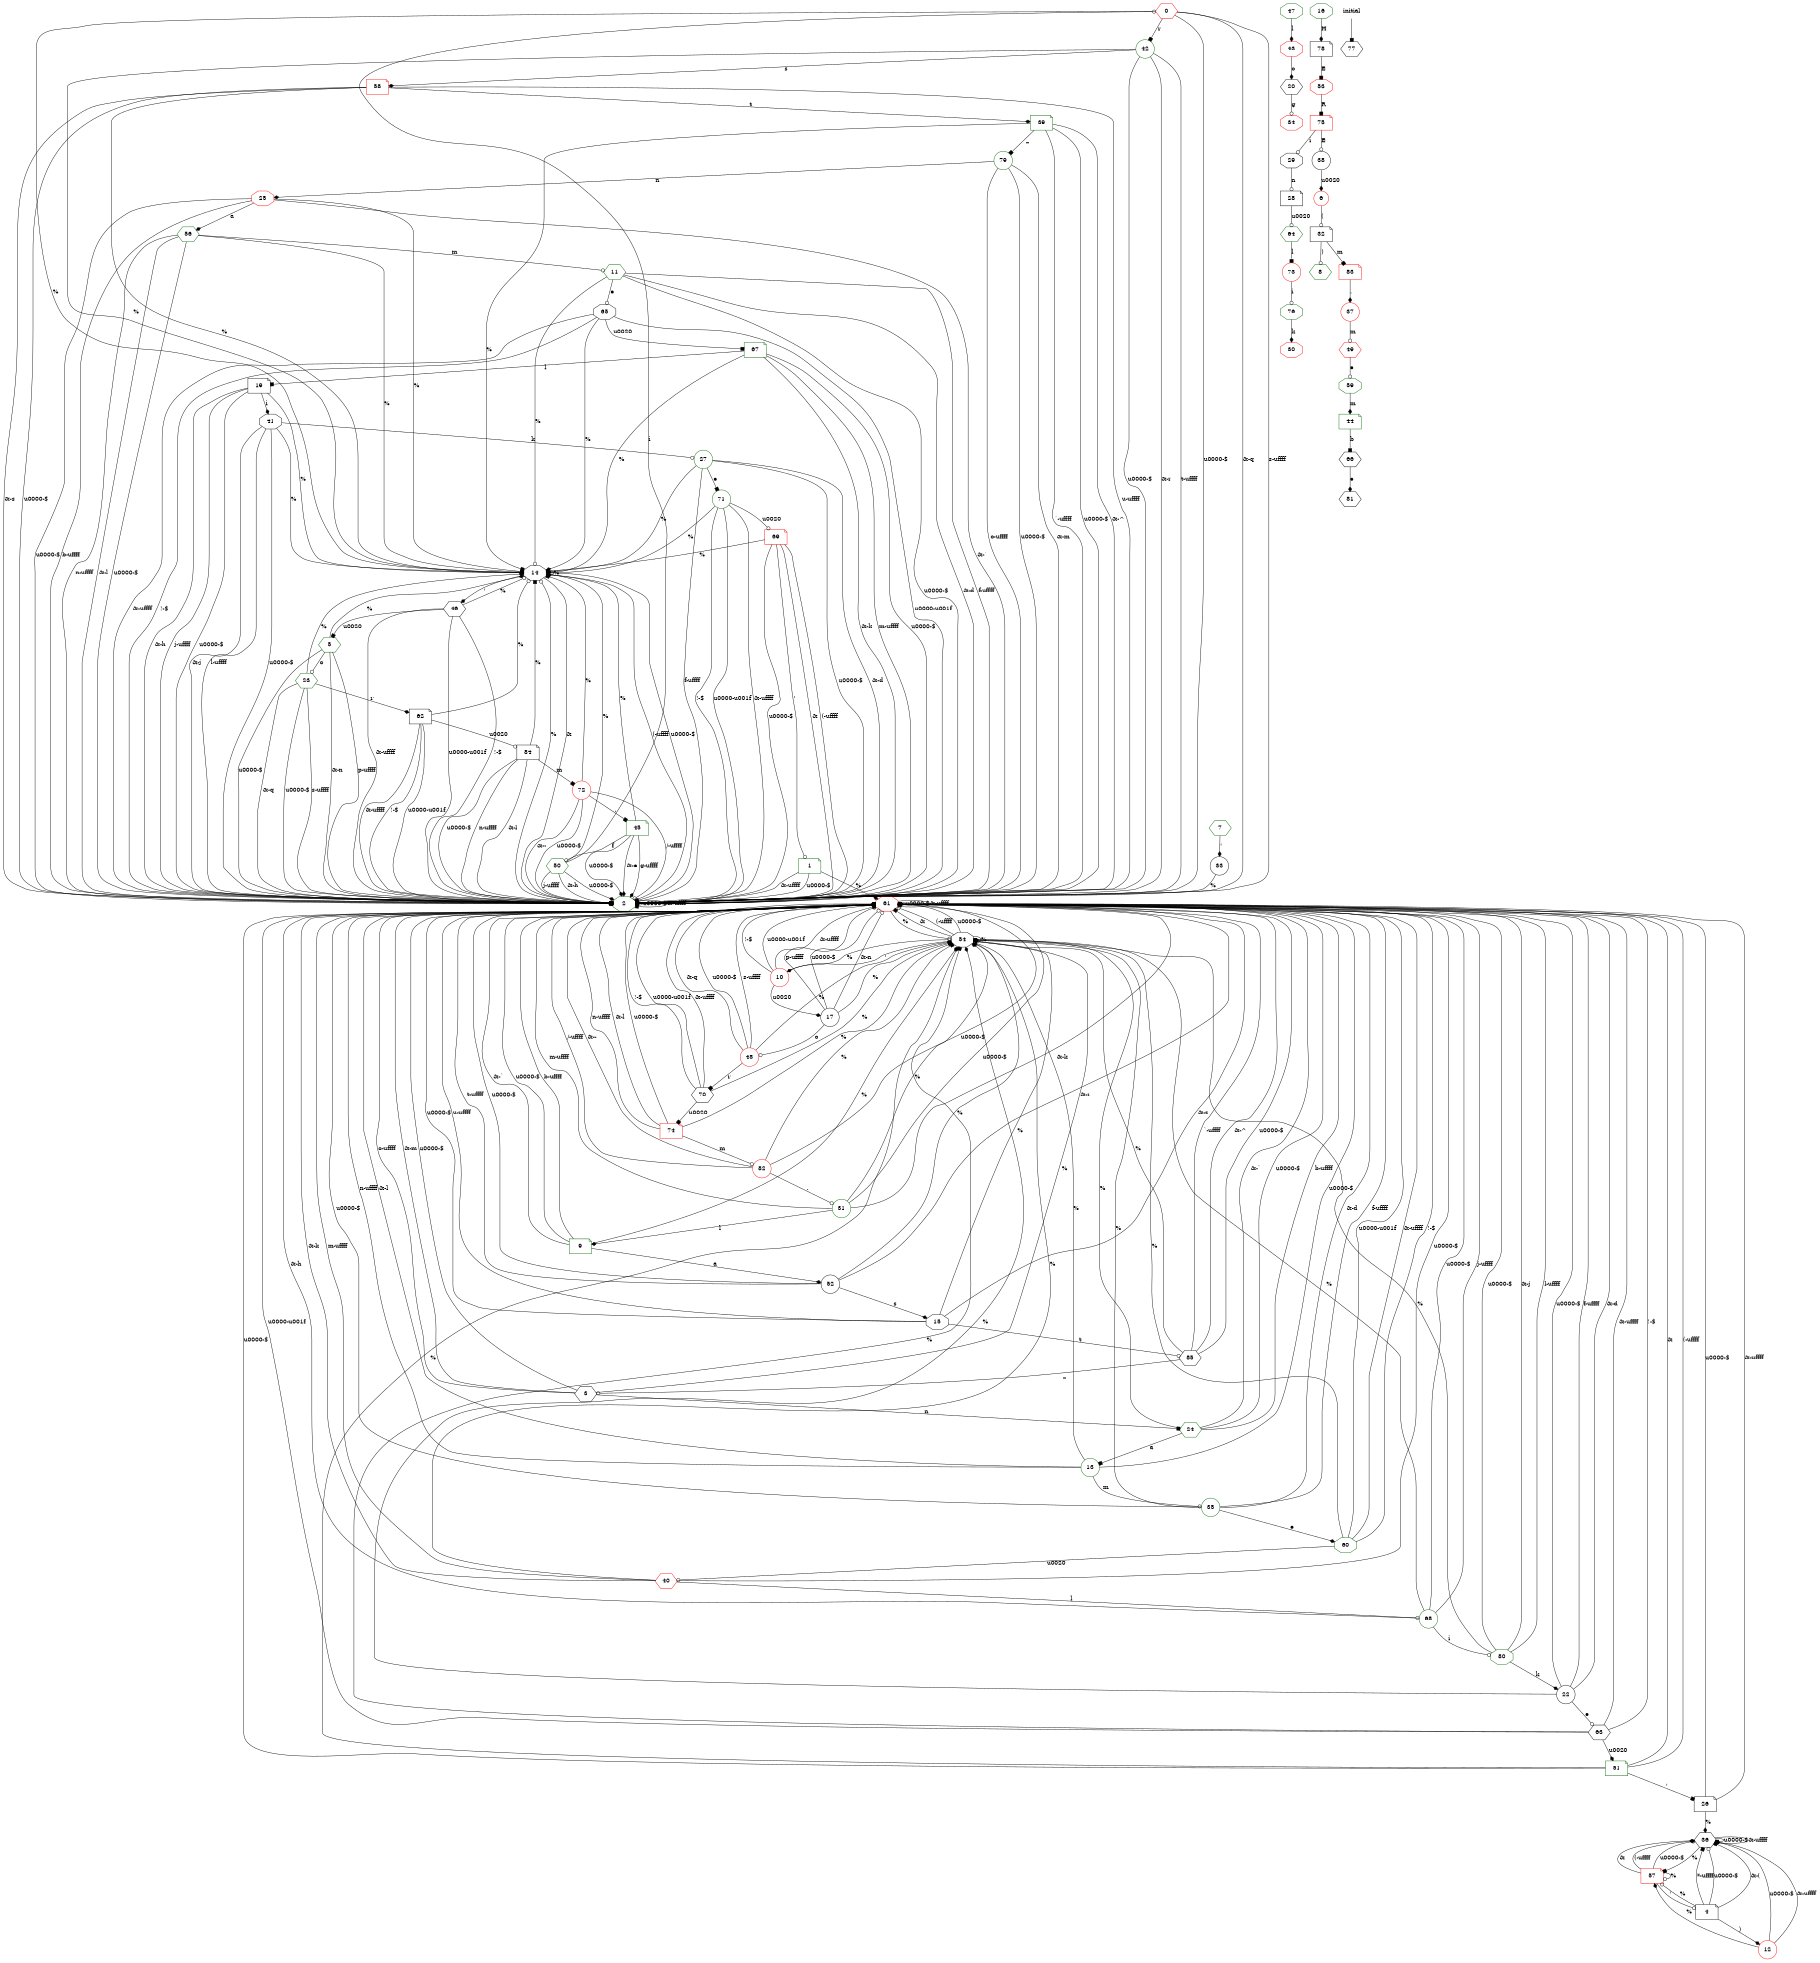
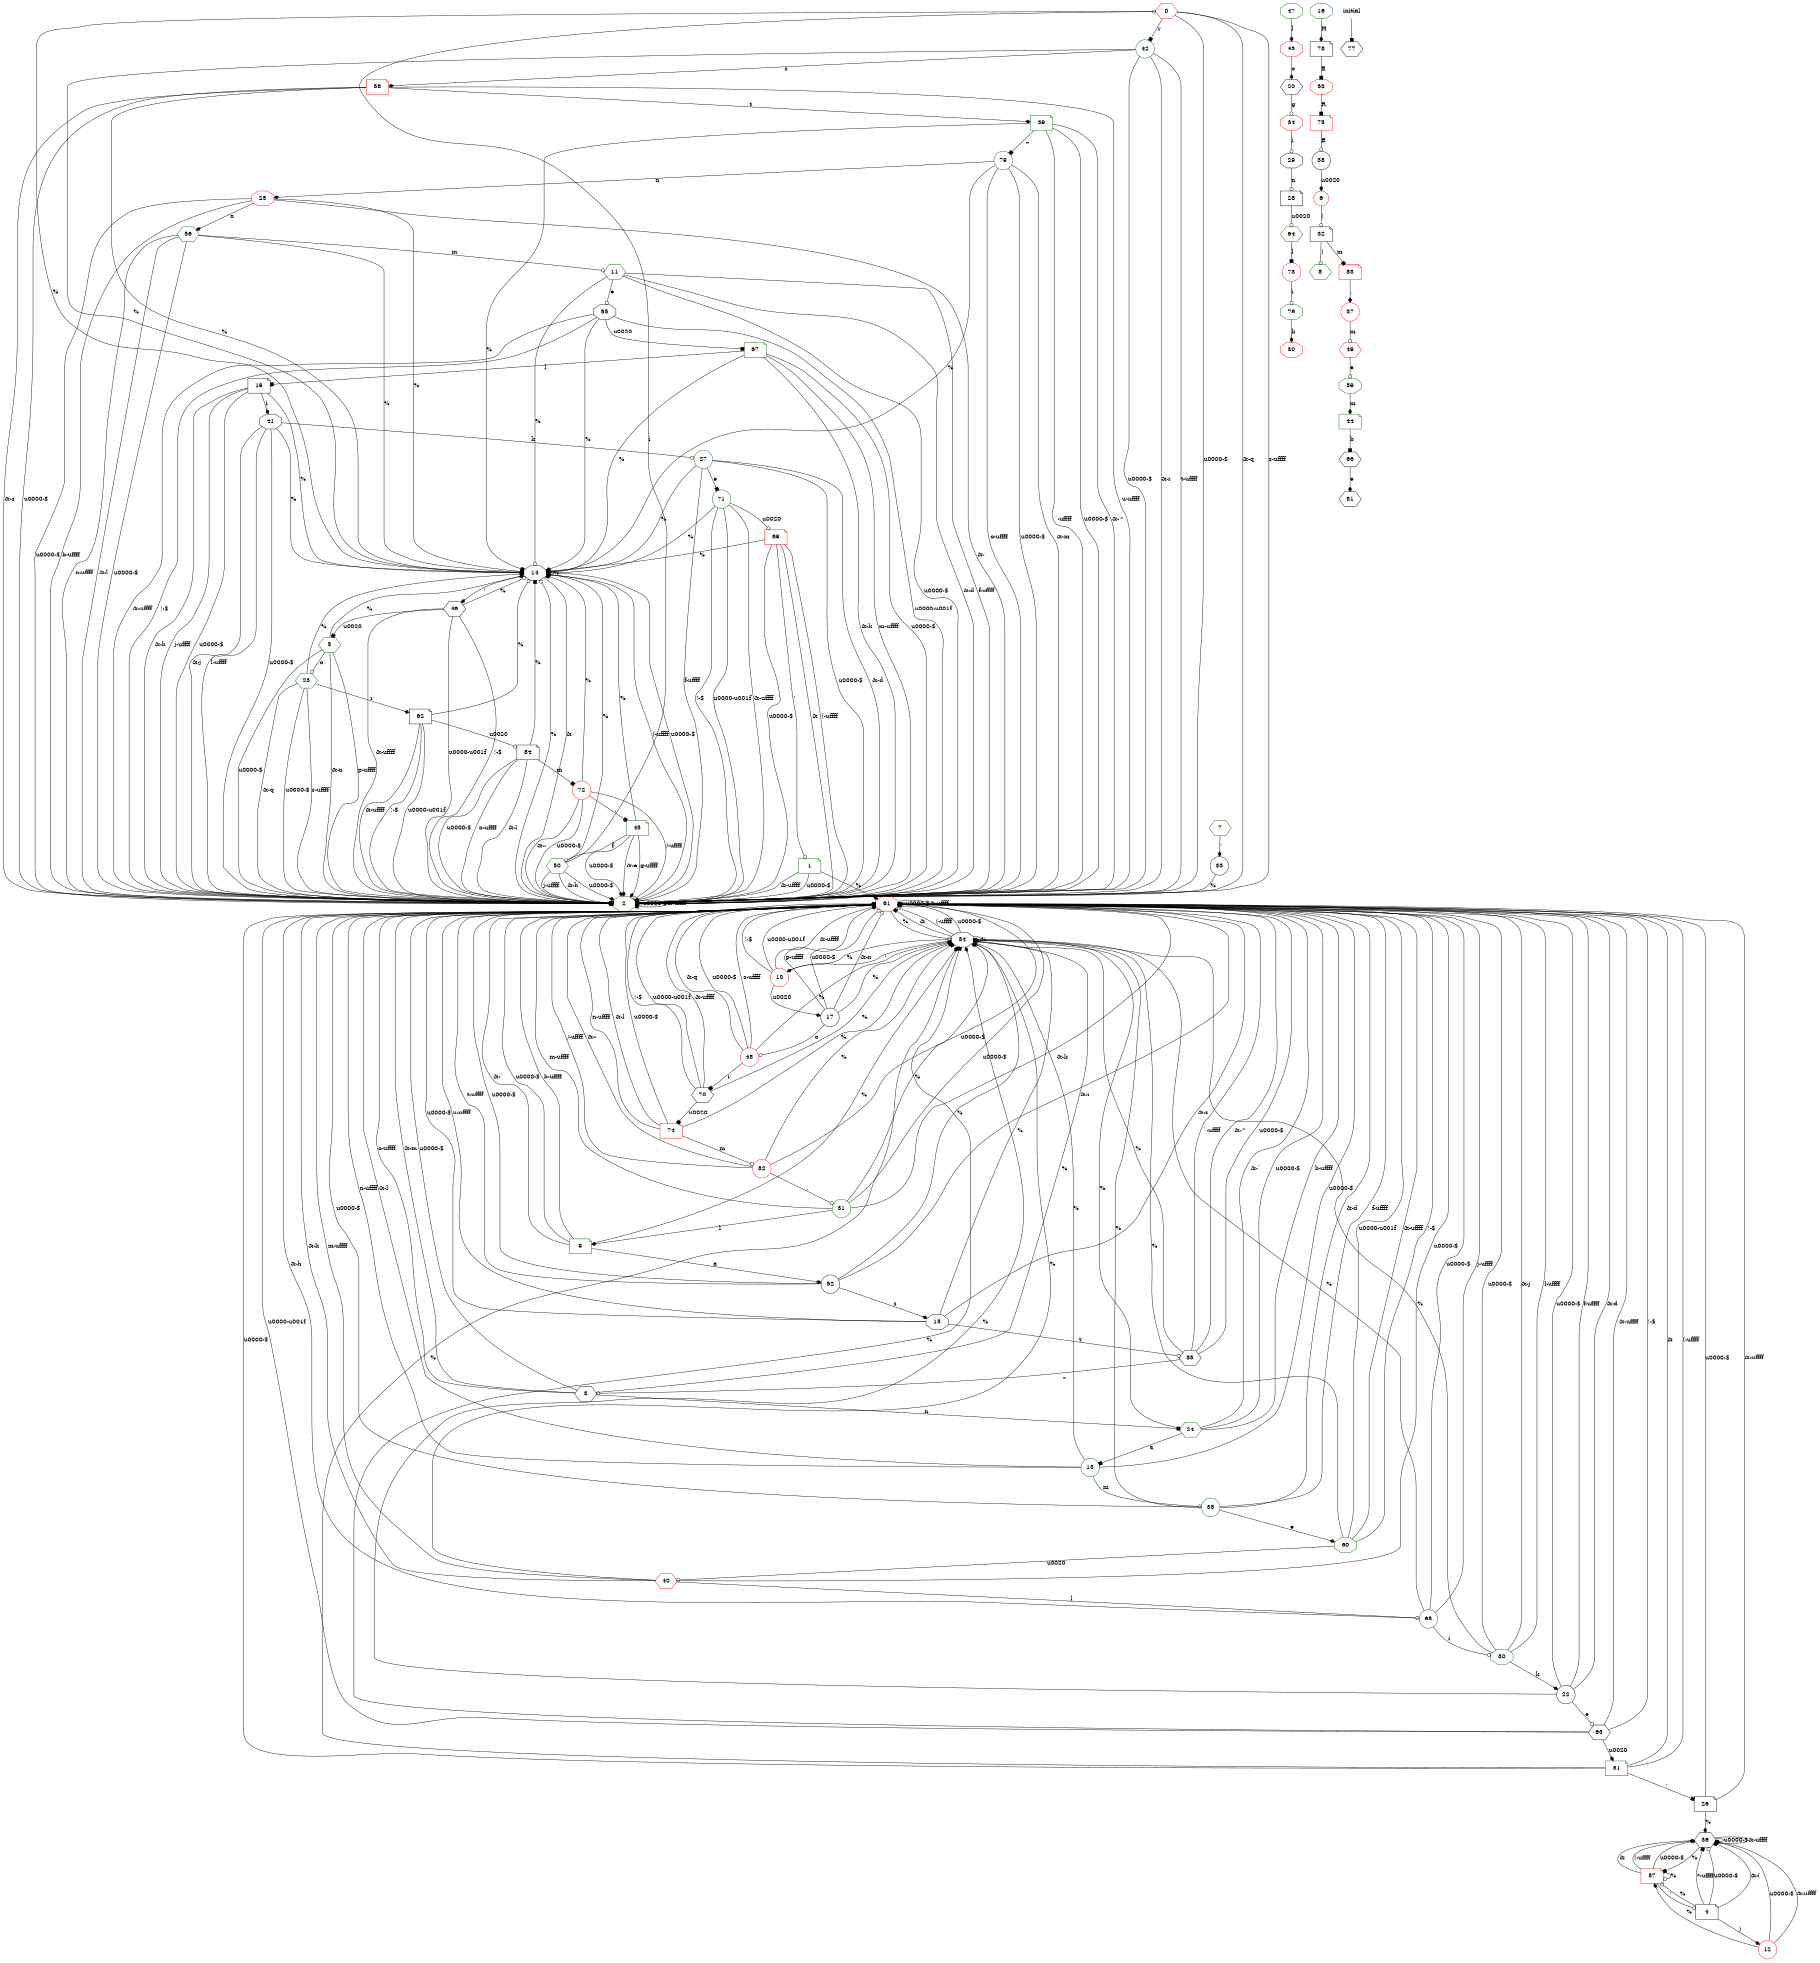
(1307, 141) -> (1292, 140)
none -> (837, 429)
